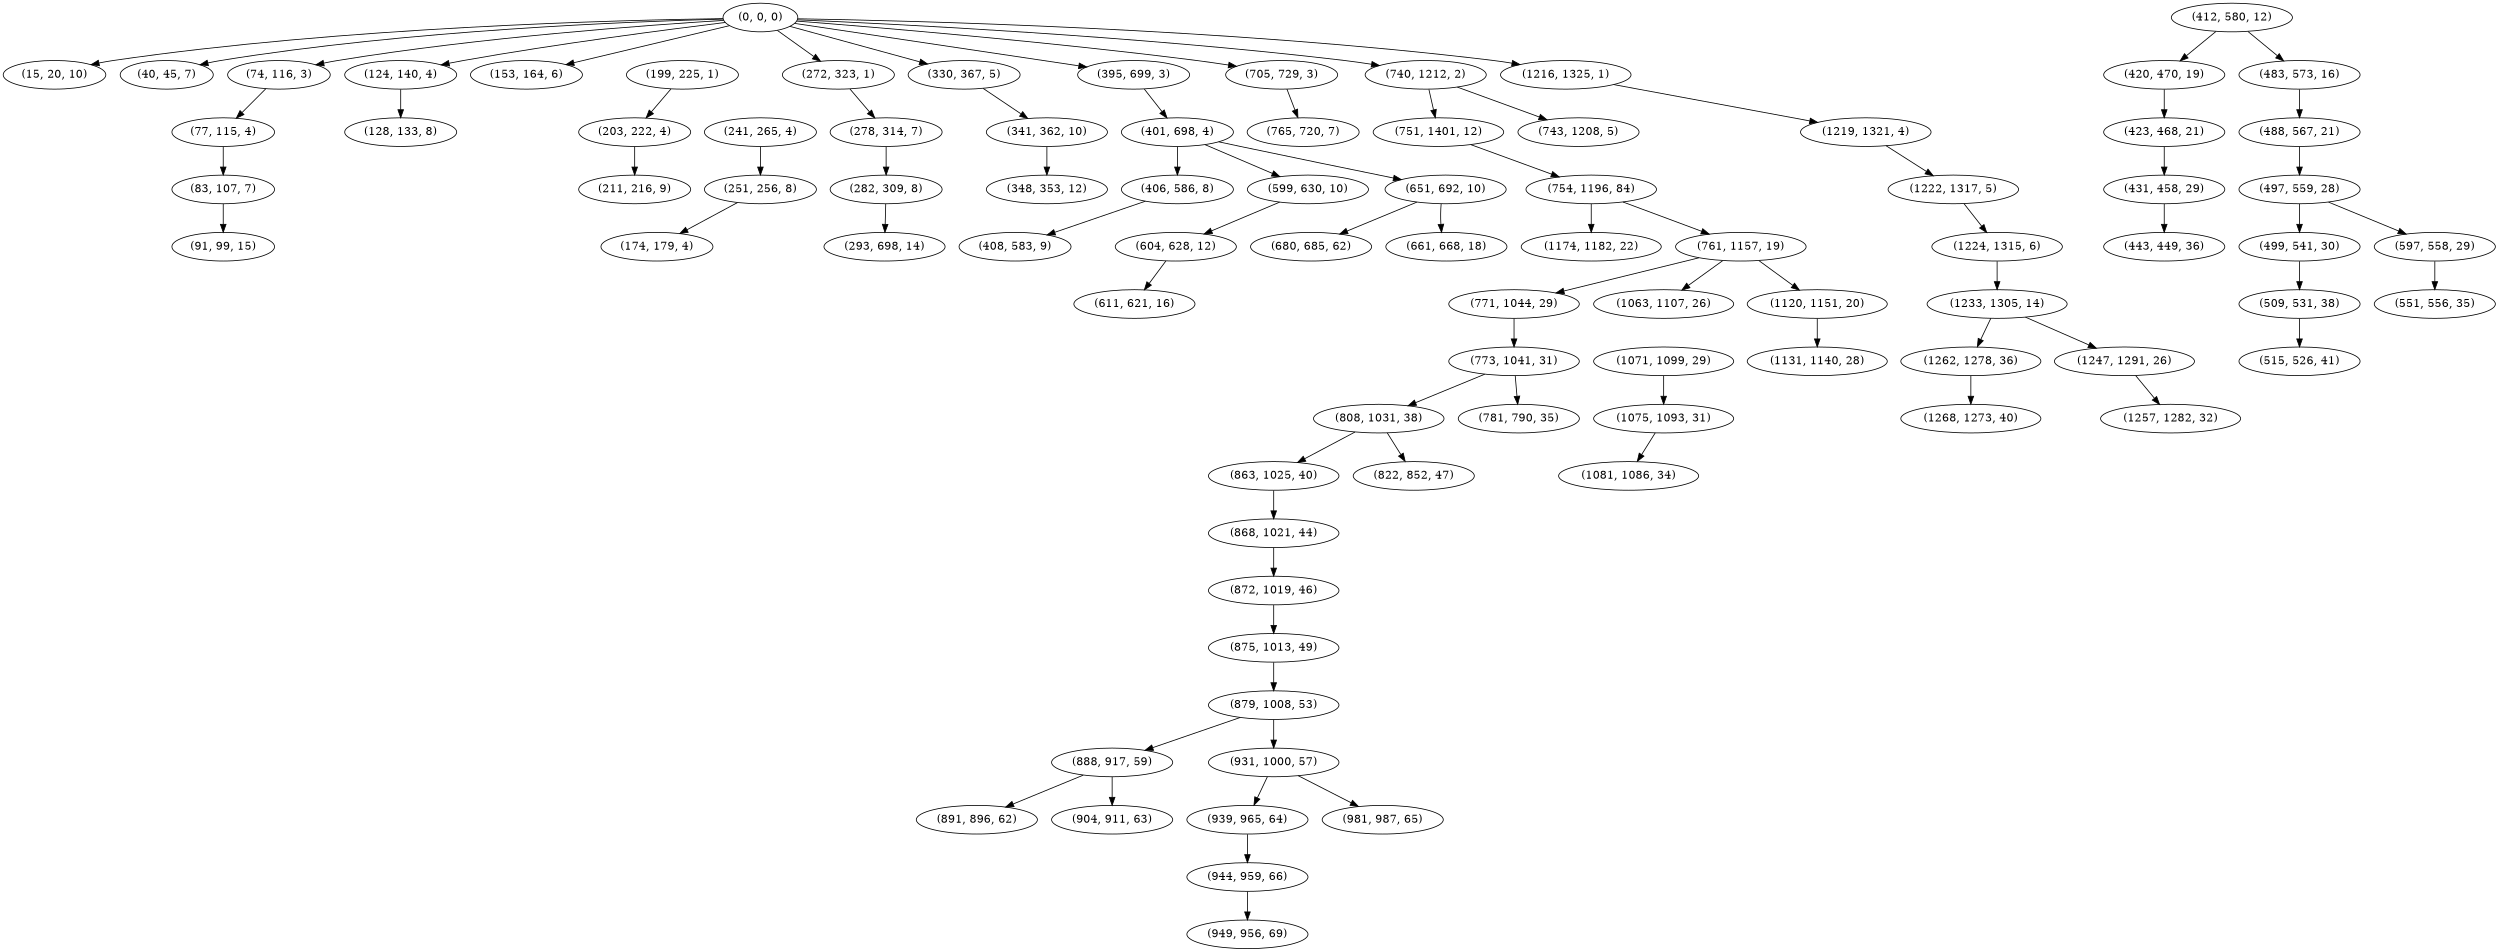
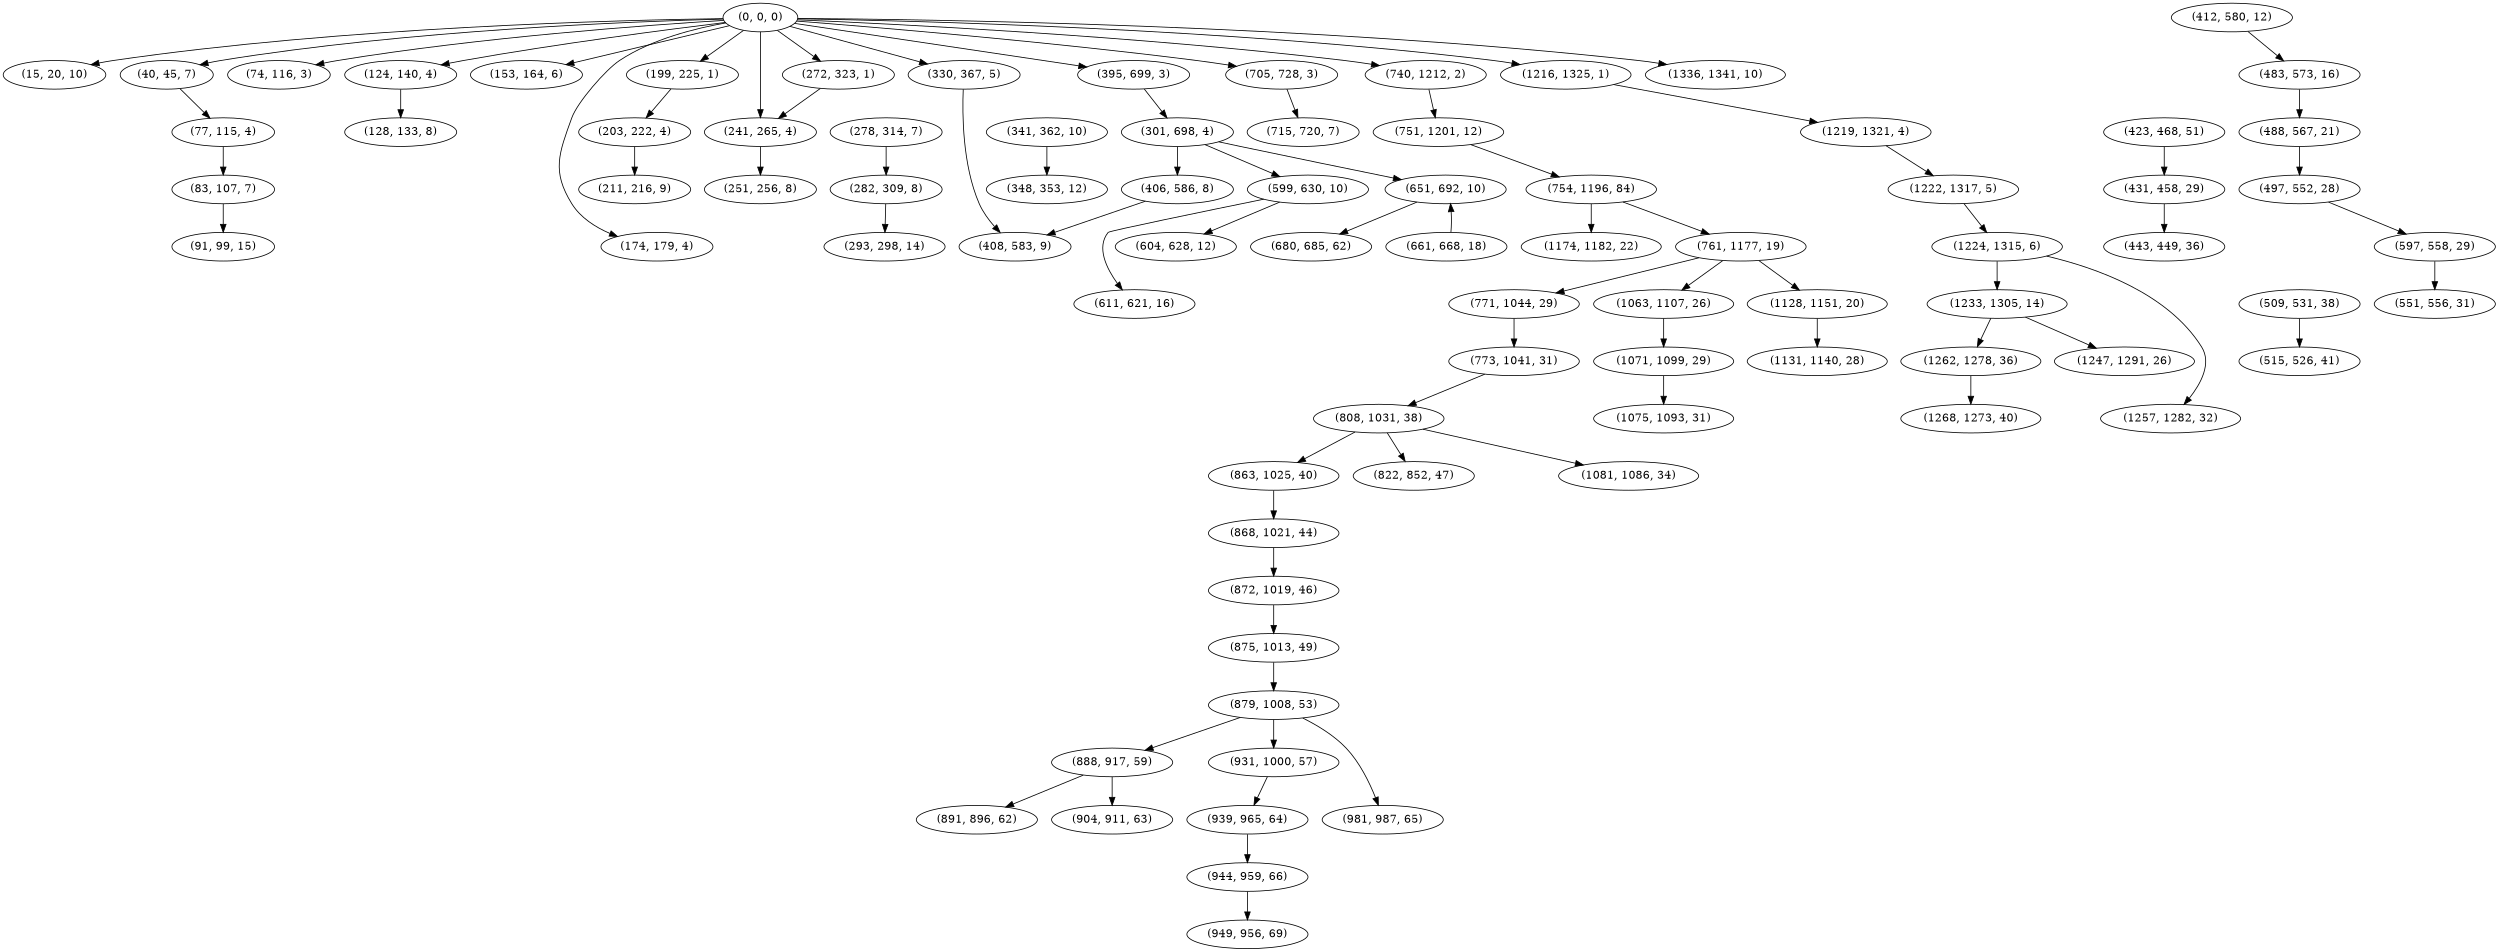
none -> (725, 43)
none -> (760, 71)
(1282, 75) -> (1282, 75)
none -> (1715, 75)
(2164, 75) -> none
(860, 100) -> (803, 101)
(254, 101) -> (192, 101)
(1002, 101) -> (967, 161)
(1177, 132) -> (1177, 132)
(1303, 132) -> (1303, 132)
(1438, 132) -> (1438, 132)
(1579, 132) -> none
(2164, 132) -> (2164, 132)
(2300, 189) -> (2300, 189)
(1441, 214) -> (1451, 222)
(712, 216) -> (585, 97)
(885, 247) -> (885, 247)
(1741, 247) -> (1741, 247)
(2300, 247) -> none
(1158, 272) -> (1159, 221)
(1817, 304) -> (1817, 304)
(2435, 304) -> (2435, 304)
none -> (1664, 329)
(2145, 387) -> (2157, 302)
(1519, 419) -> none
(1648, 444) -> (1499, 446)
(1325, 789) -> (1348, 750)
